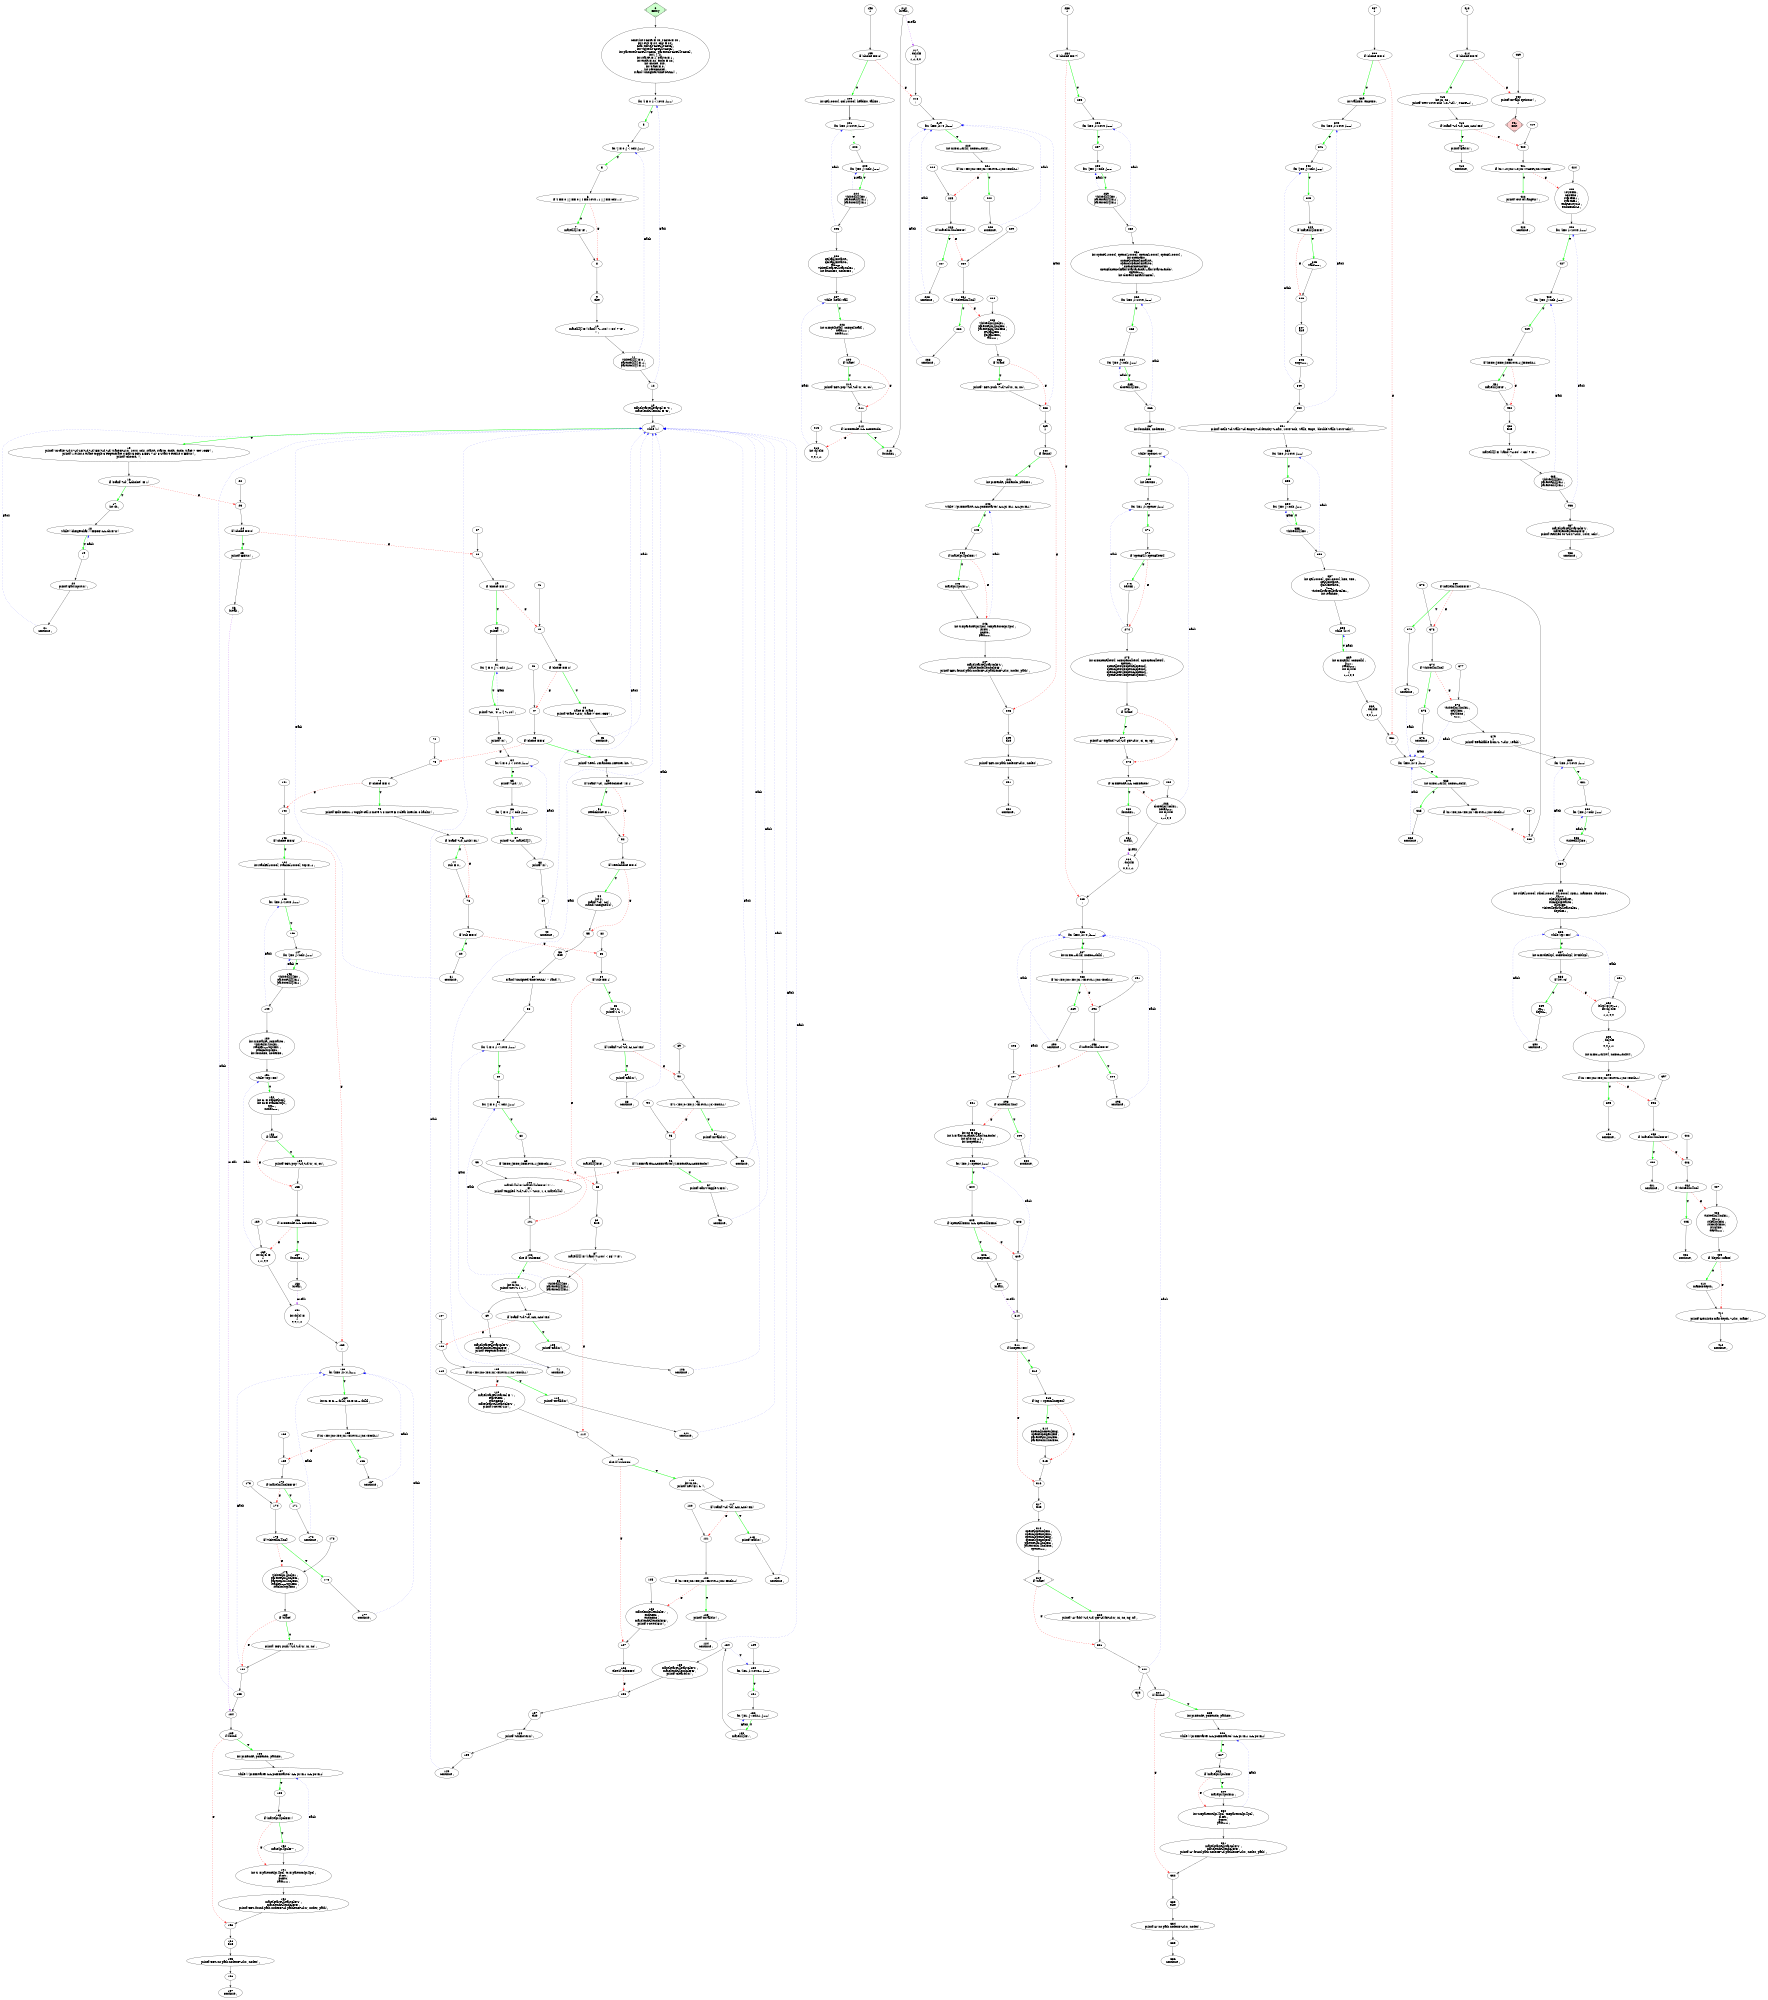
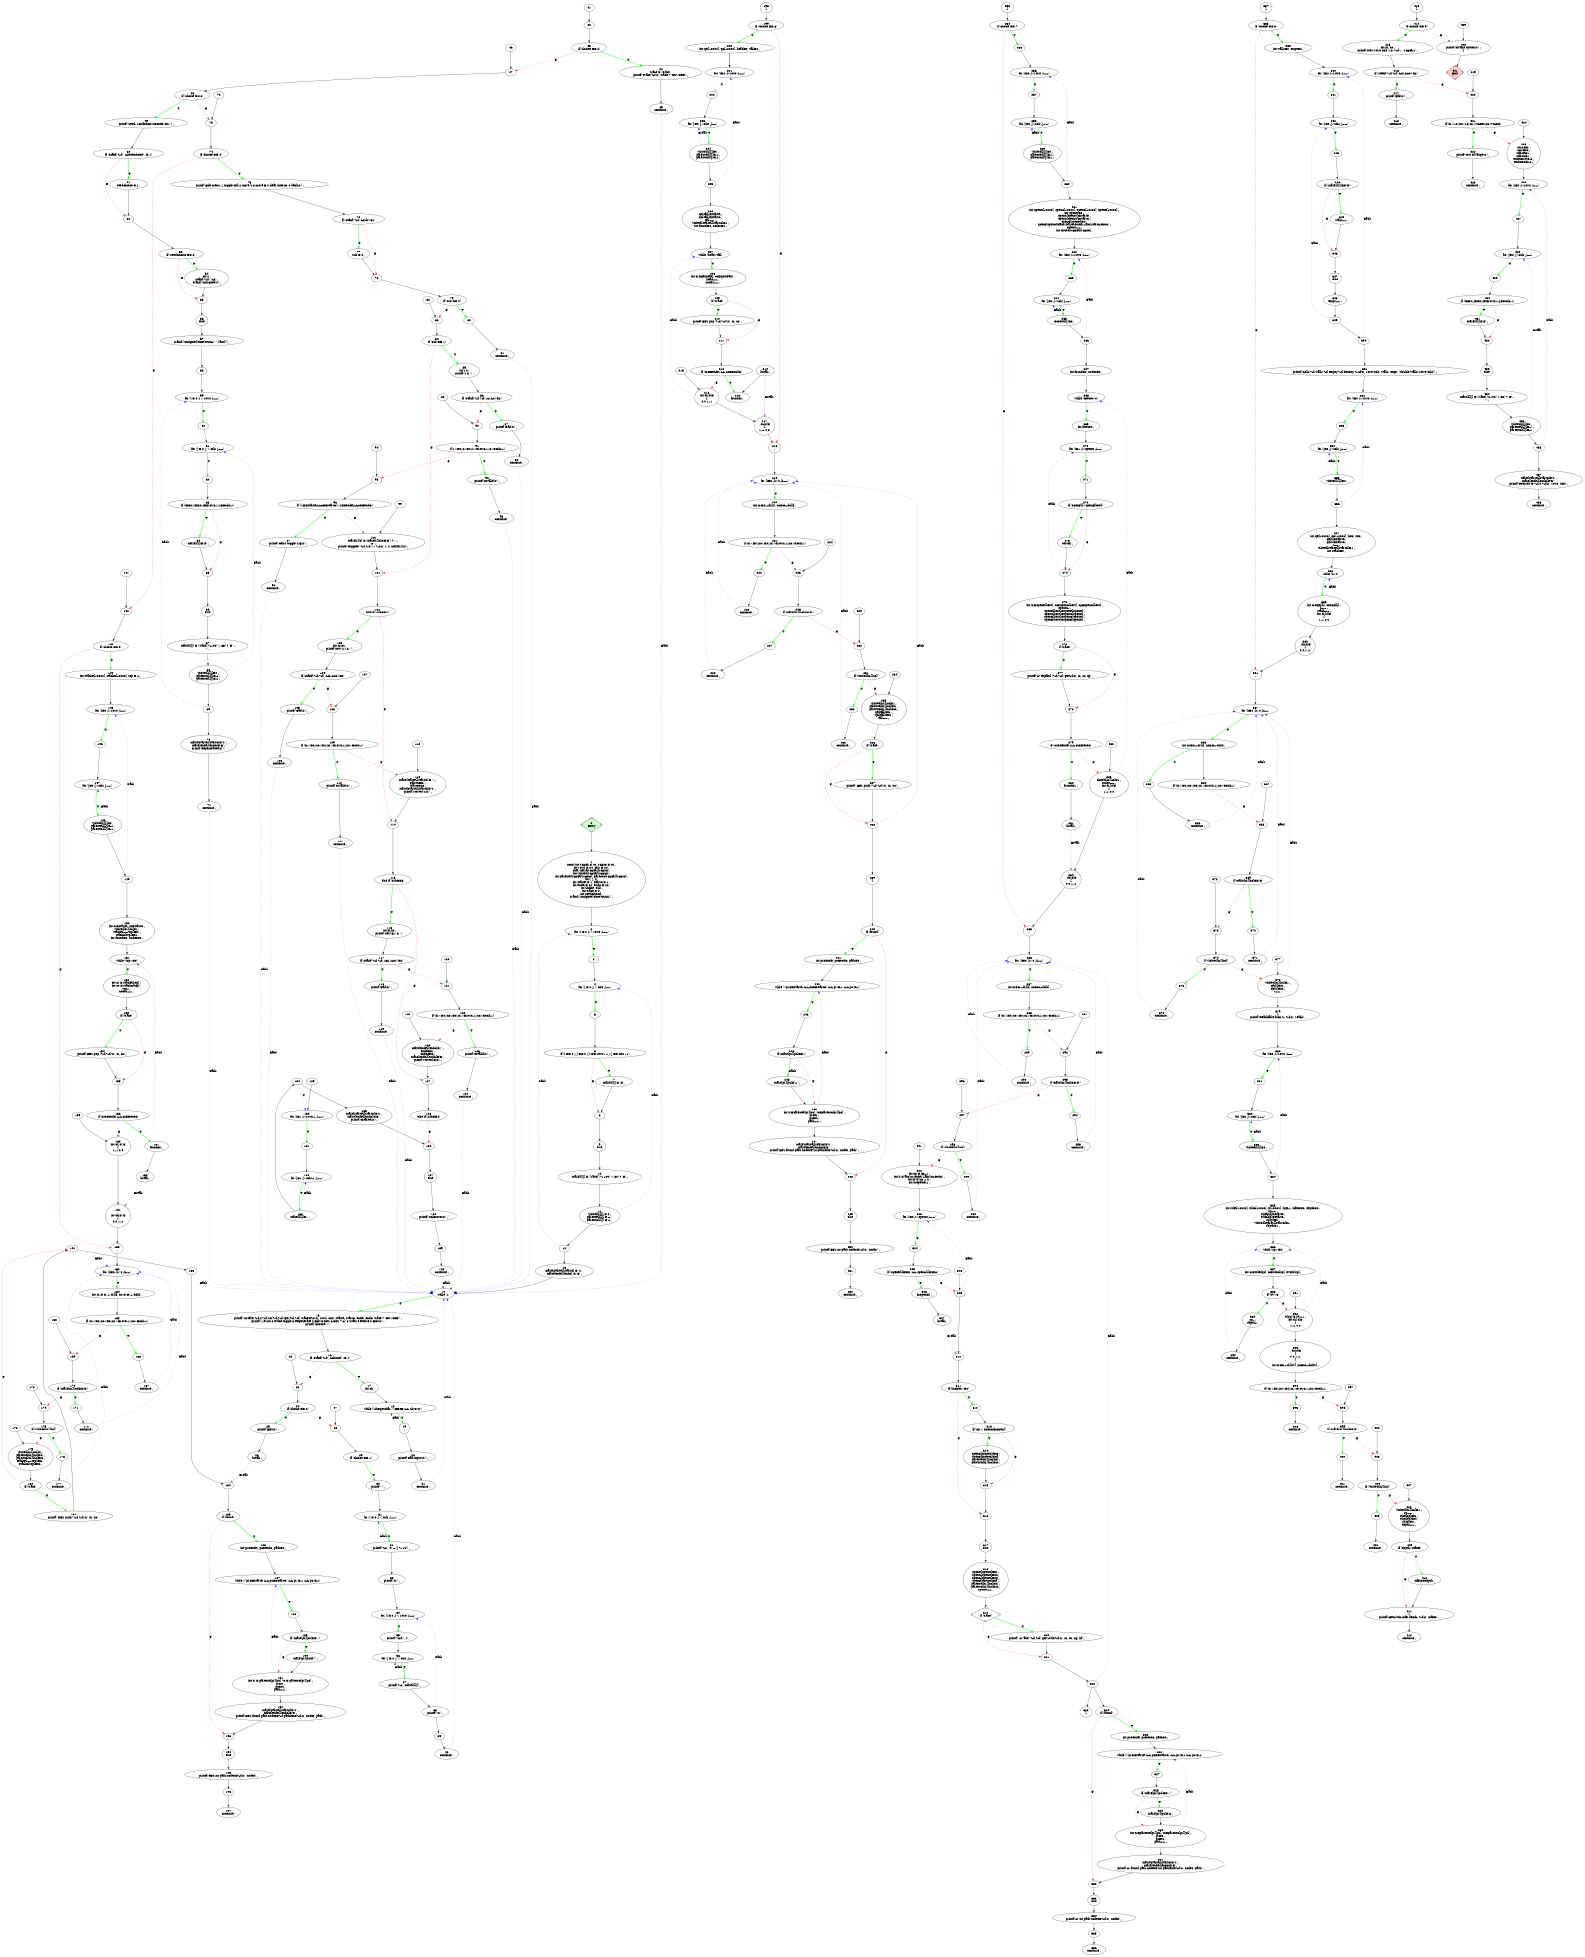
(1559, 396) -> (1537, 331)
none -> (735, 412)
none -> (203, 522)
(962, 565) -> (792, 1071)
(519, 608) -> none
(1540, 692) -> (1255, 850)
(679, 1046) -> (443, 397)
(1712, 1270) -> (1417, 1562)
